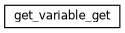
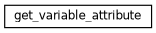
(62, 16) -> (78, 16)
